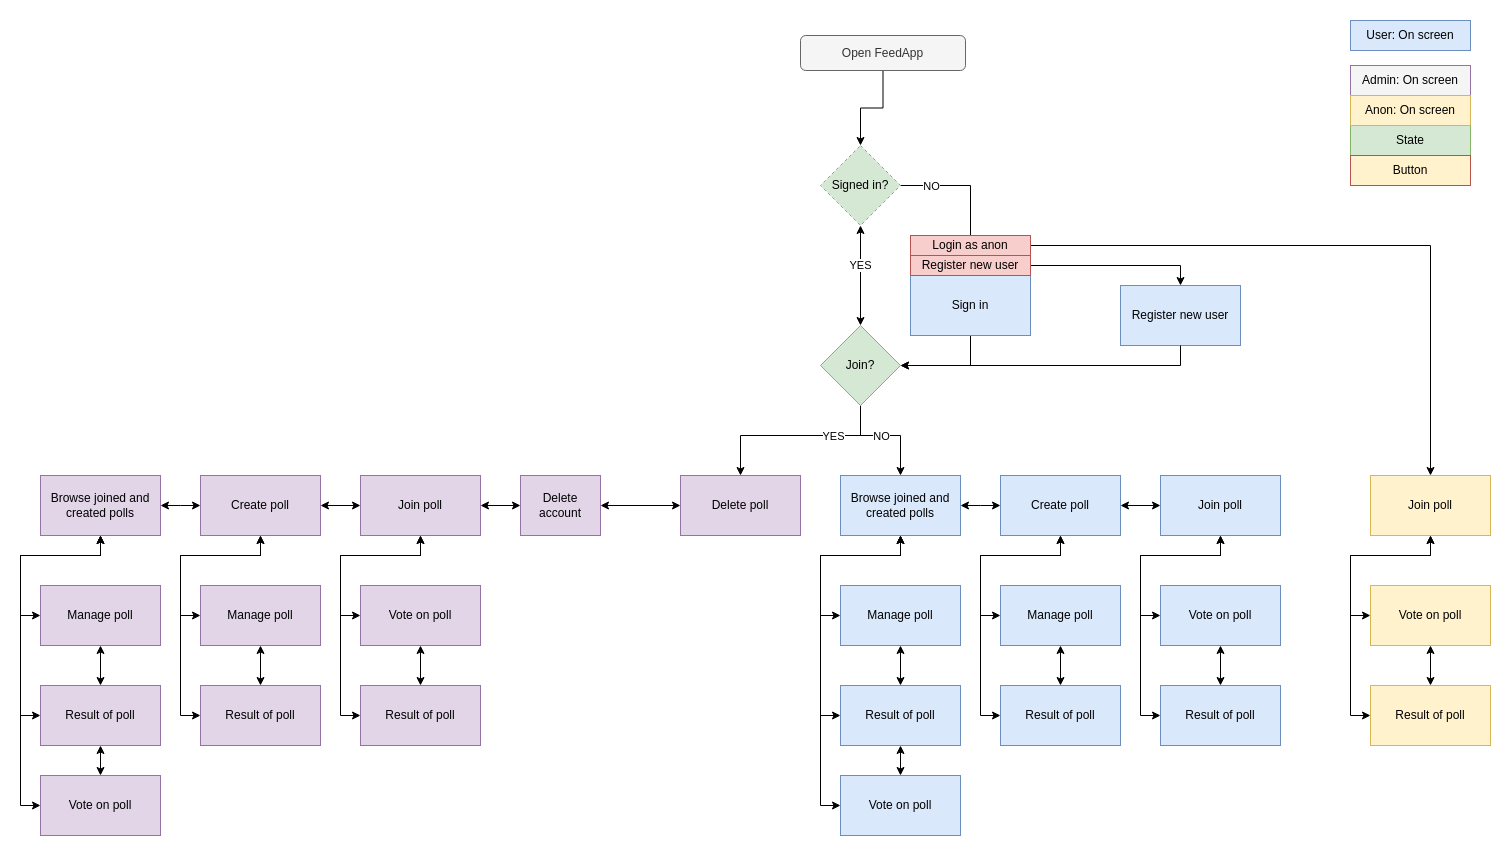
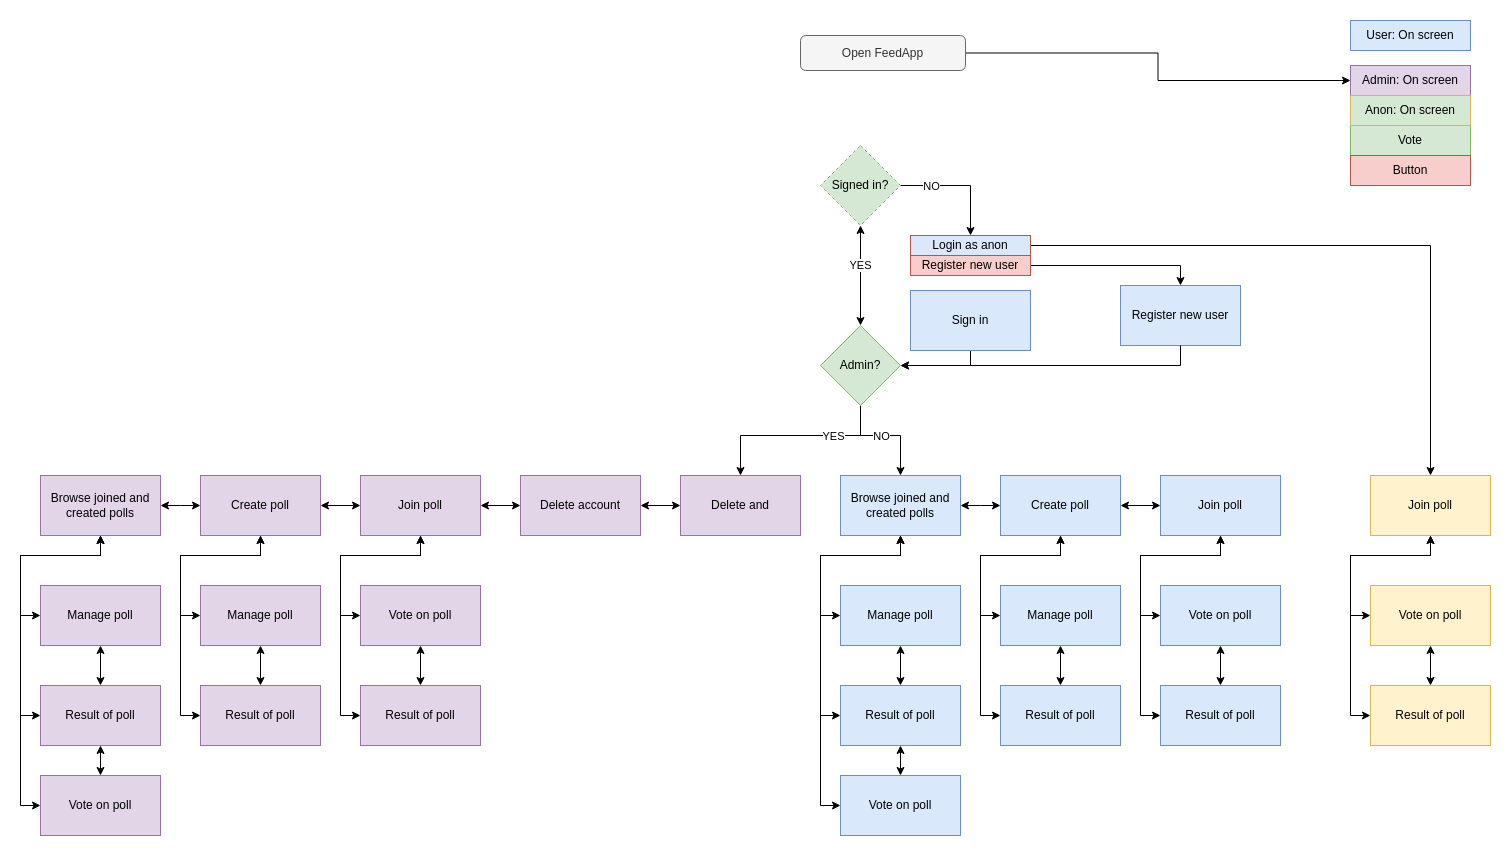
(1411, 81) -> (1411, 81)
(875, 108) -> (1158, 63)
(1411, 111) -> (1411, 111)
(1411, 141) -> (1411, 141)
(1411, 171) -> (1411, 171)
(971, 230) -> (971, 227)
(971, 246) -> (971, 246)
(971, 306) -> (971, 321)
(861, 366) -> (861, 366)
(561, 506) -> (581, 506)
(741, 506) -> (741, 506)
